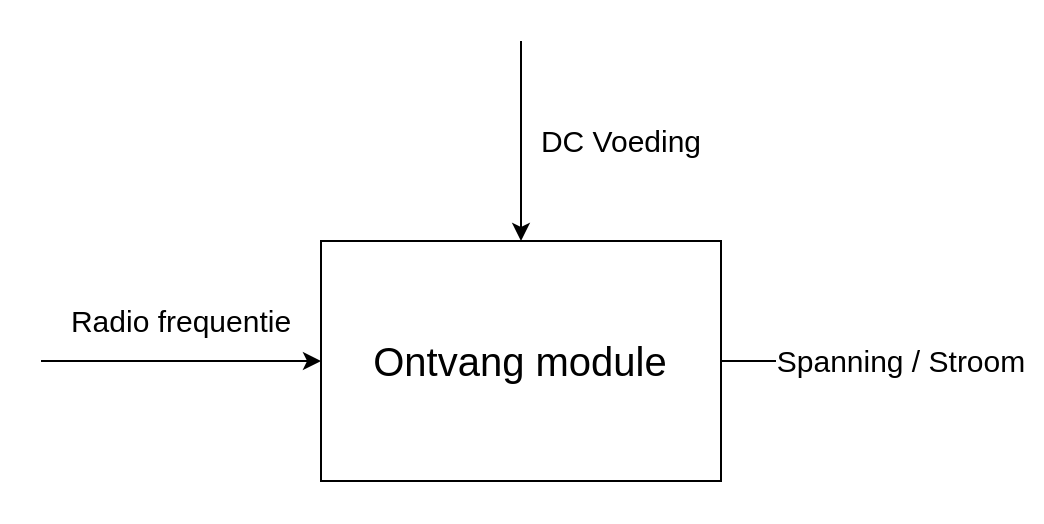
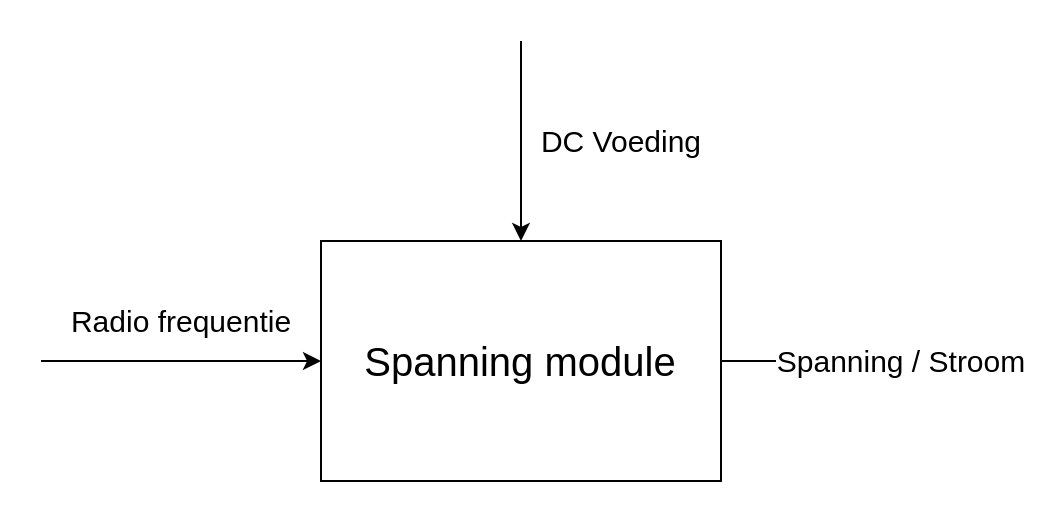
(521, 361) -> (521, 361)
